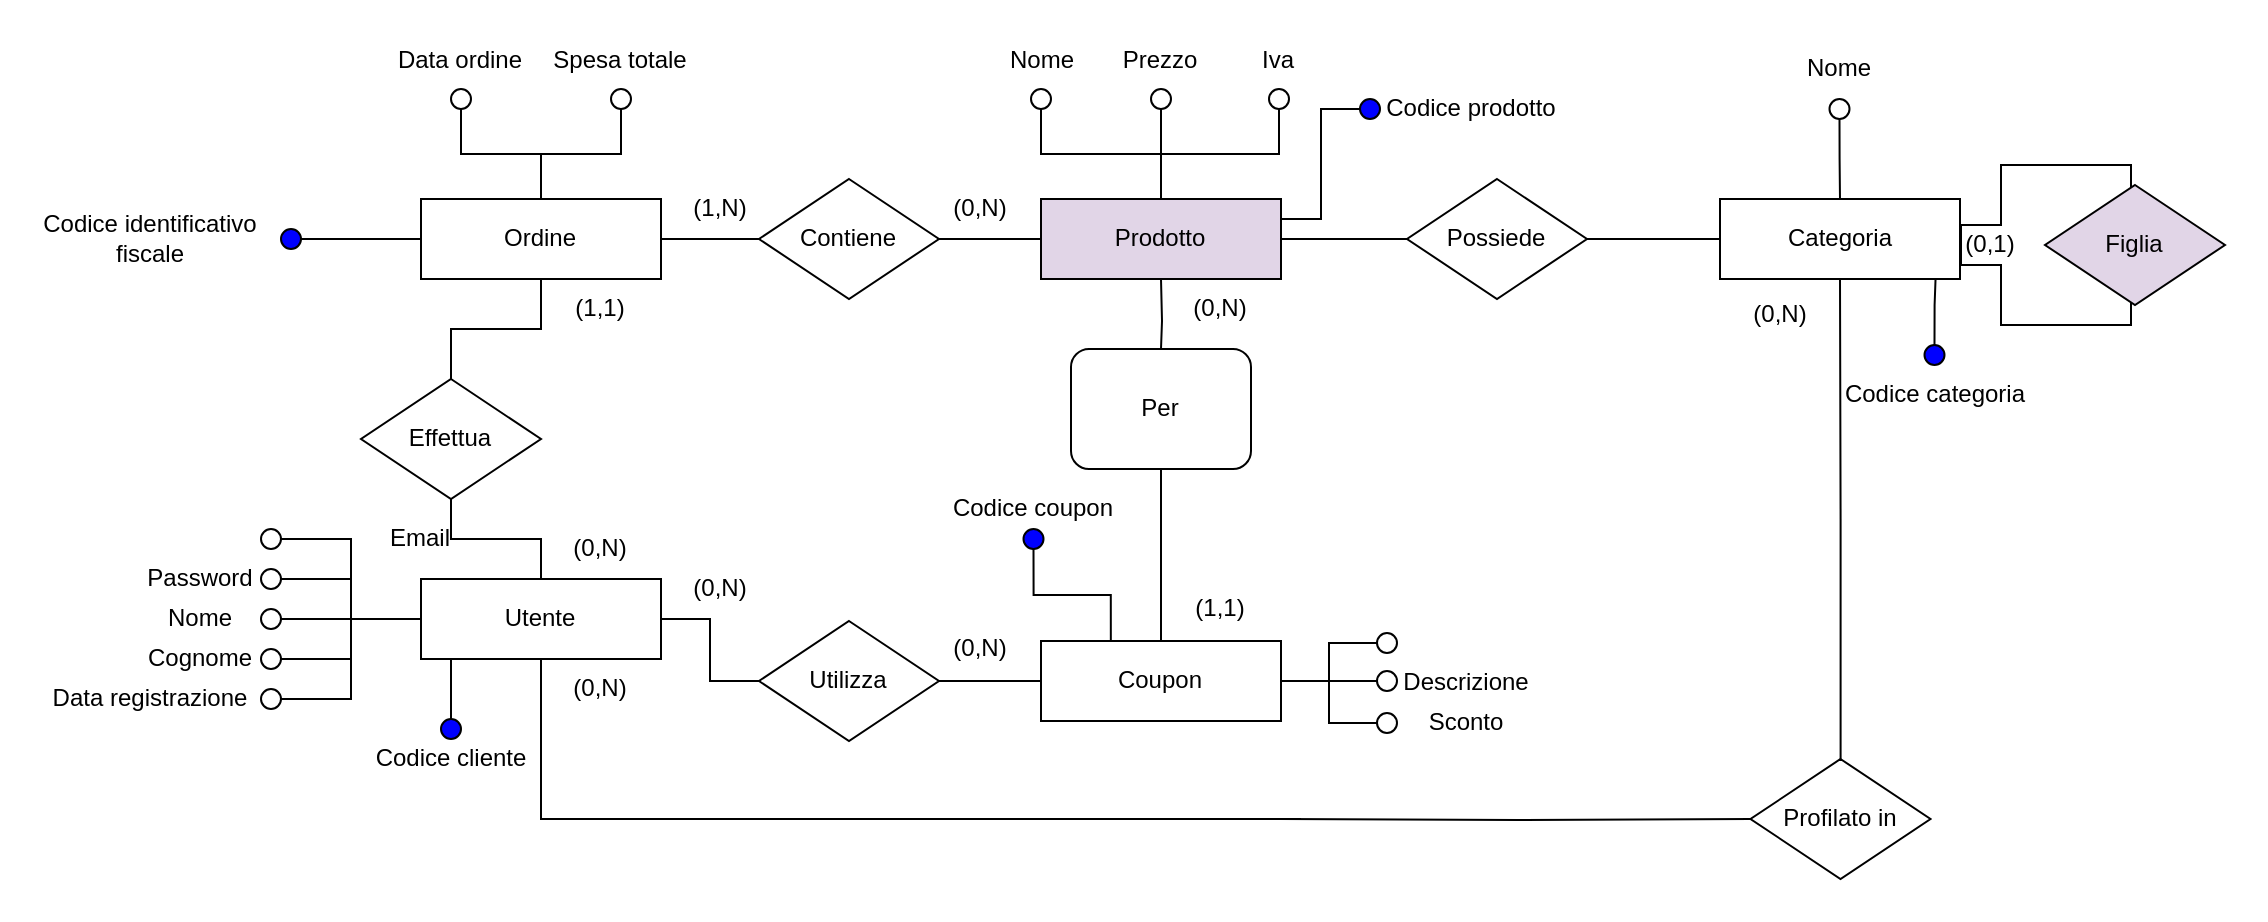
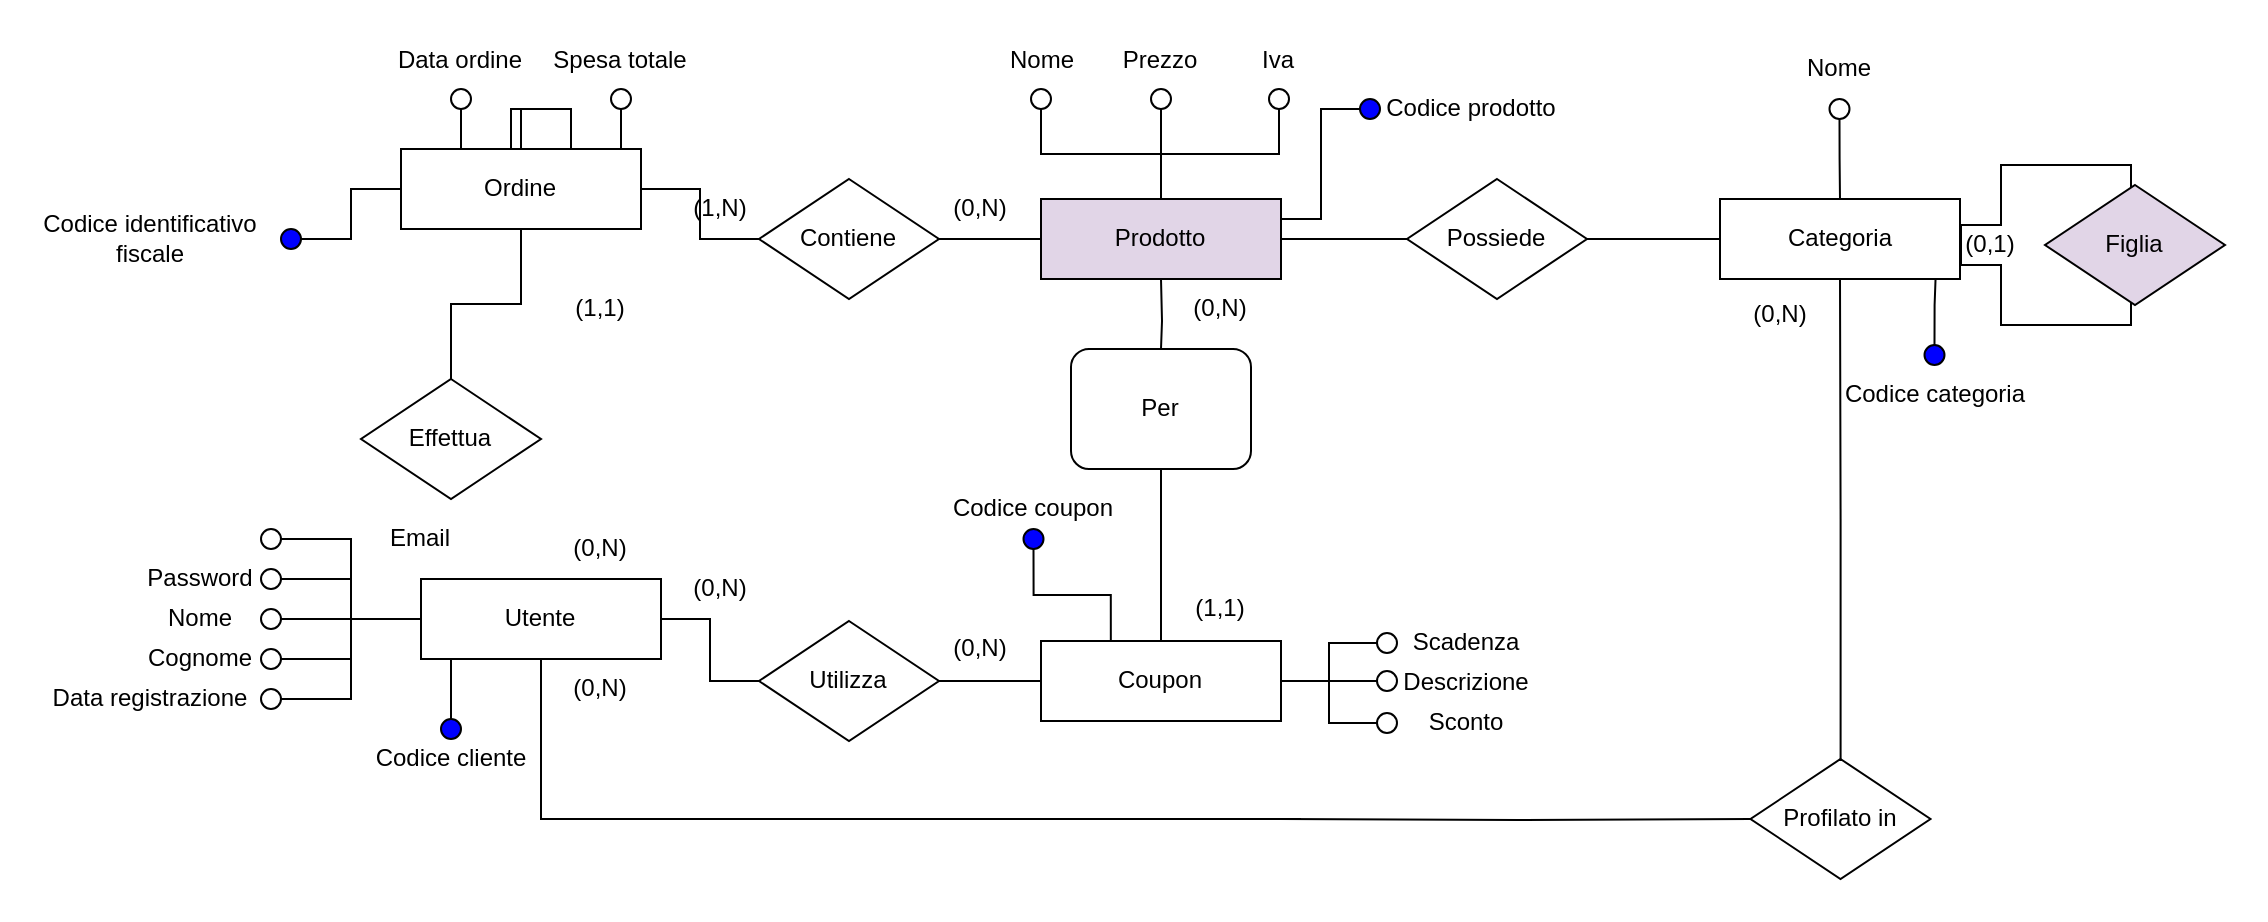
(541, 239) -> (521, 189)
(496, 539) -> none
none -> (1467, 643)
